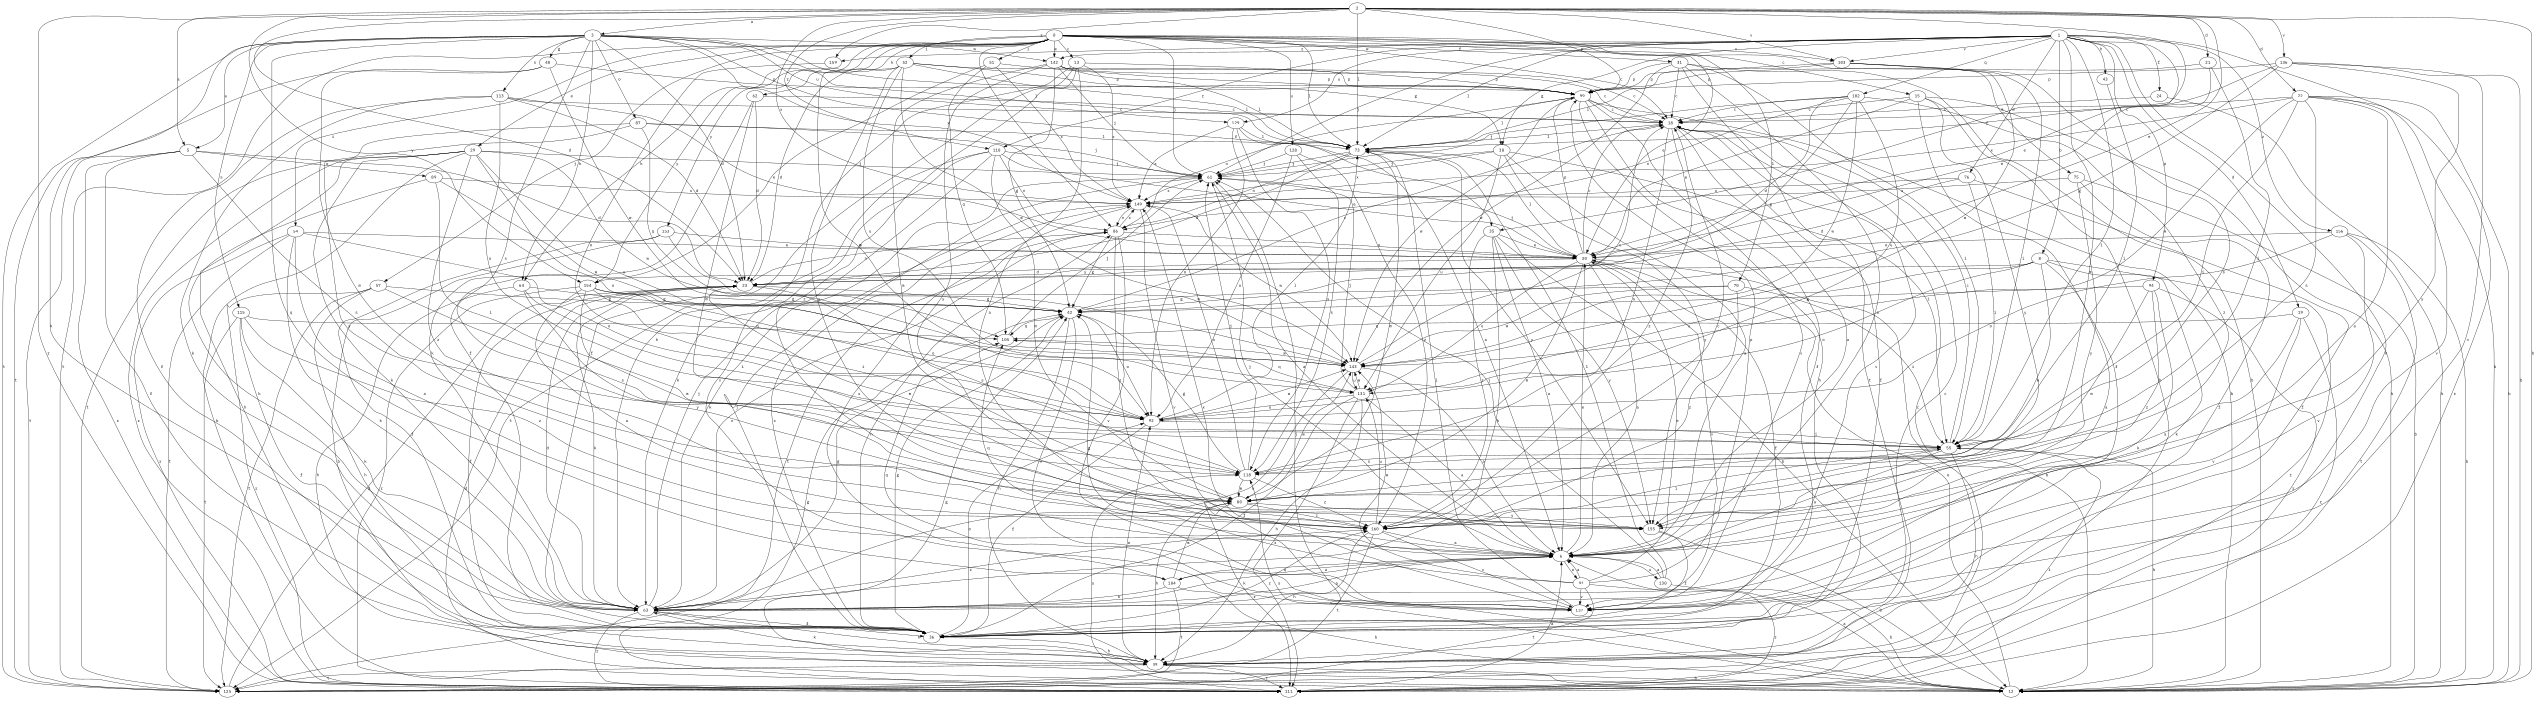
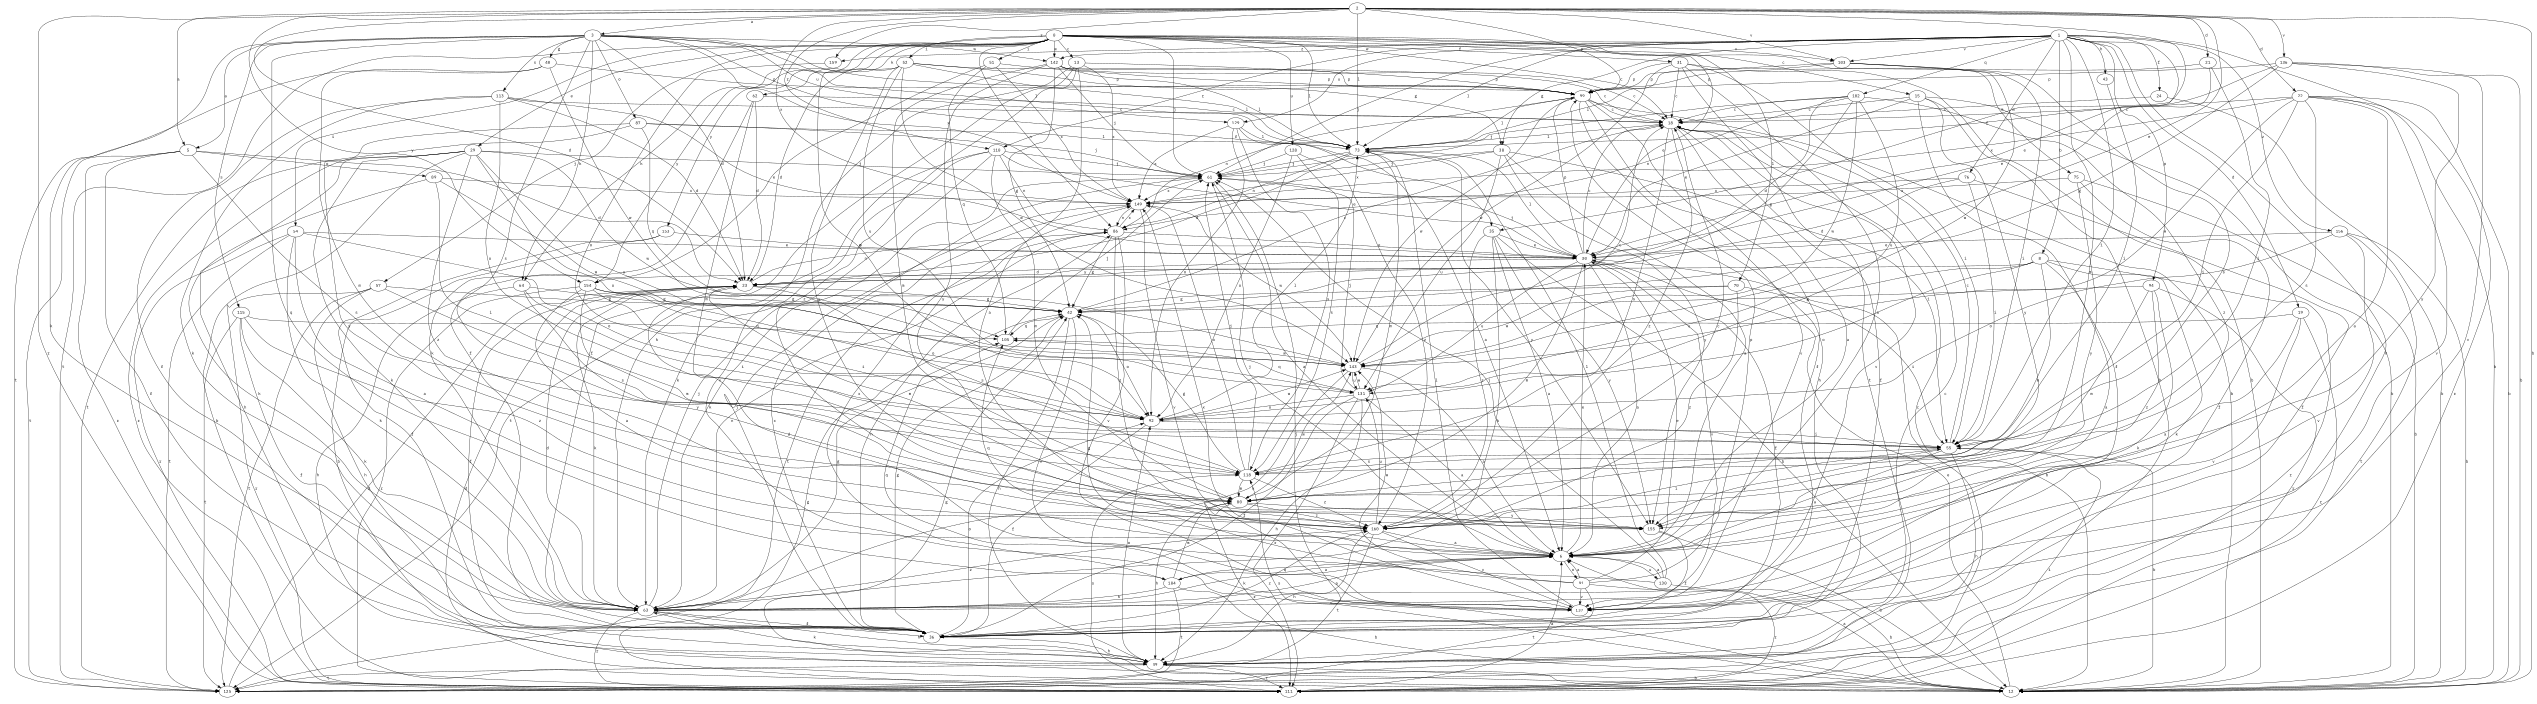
(10, 238) -> none
(1020, 295) -> none
none -> (1067, 541)
